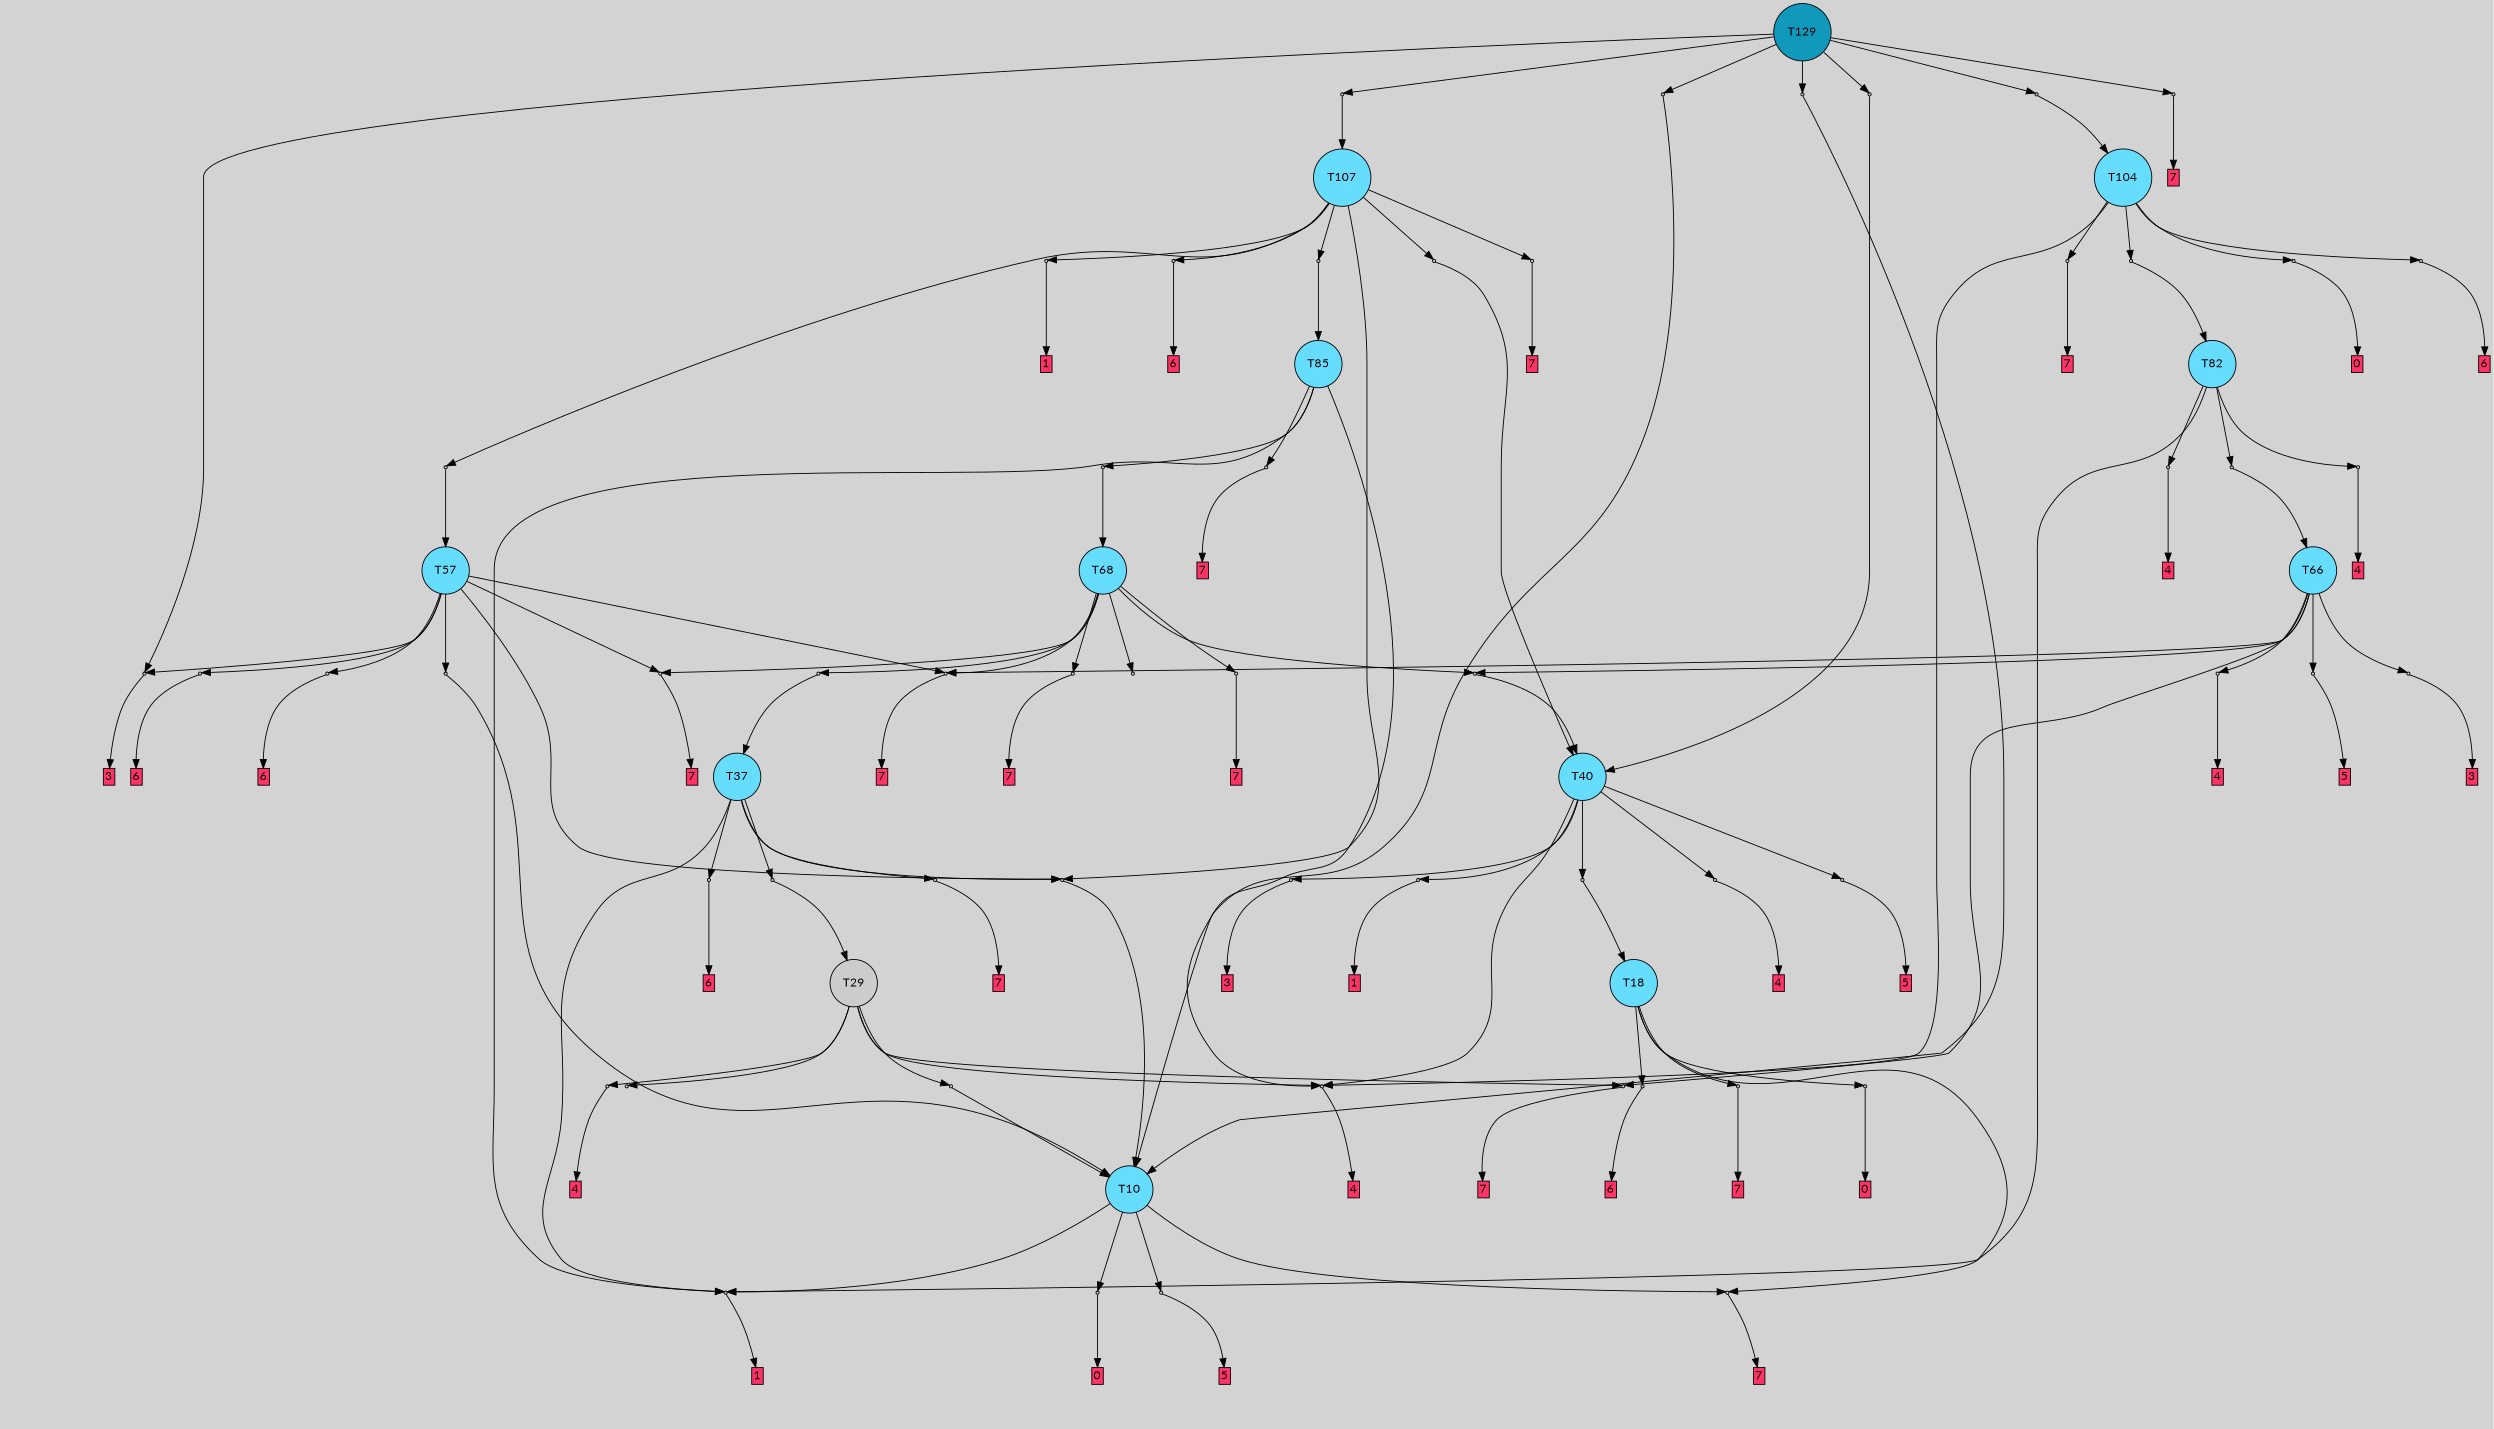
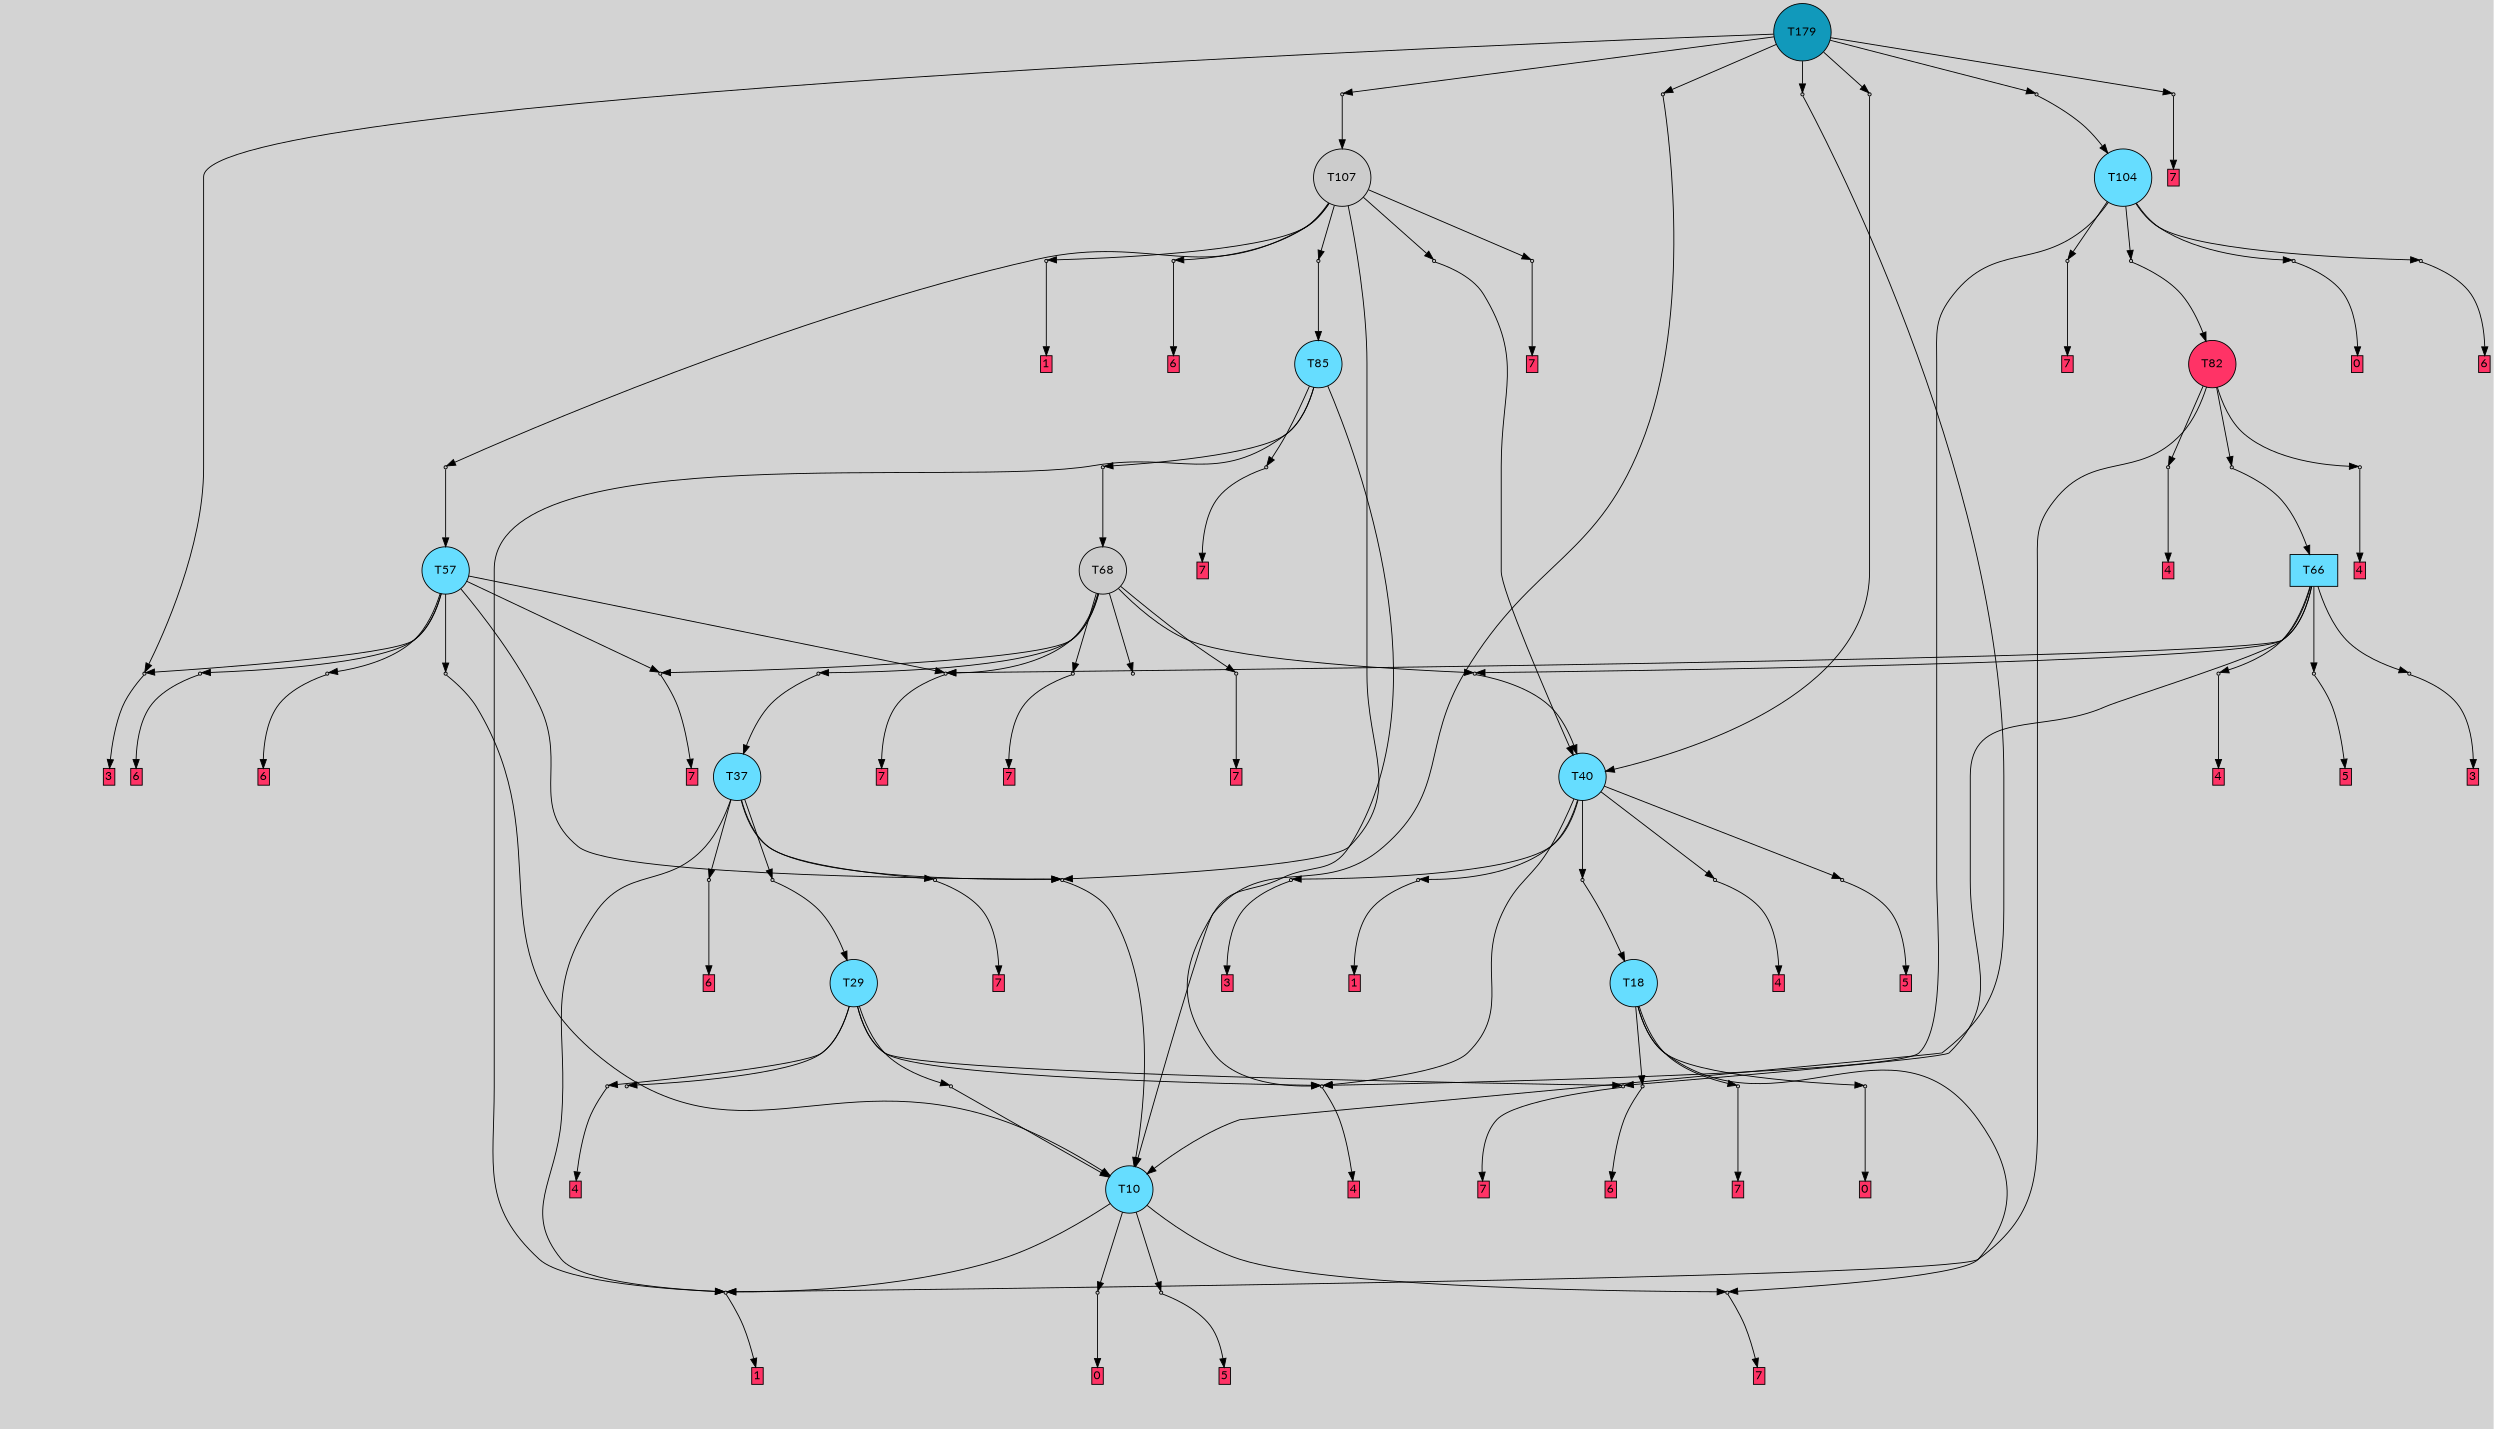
(1802, 32) -> (1802, 32)
(1342, 178) -> (1342, 178)
(2212, 364) -> (2212, 364)
(1103, 570) -> (1103, 570)
(2313, 570) -> (2314, 570)
(854, 983) -> (854, 983)
